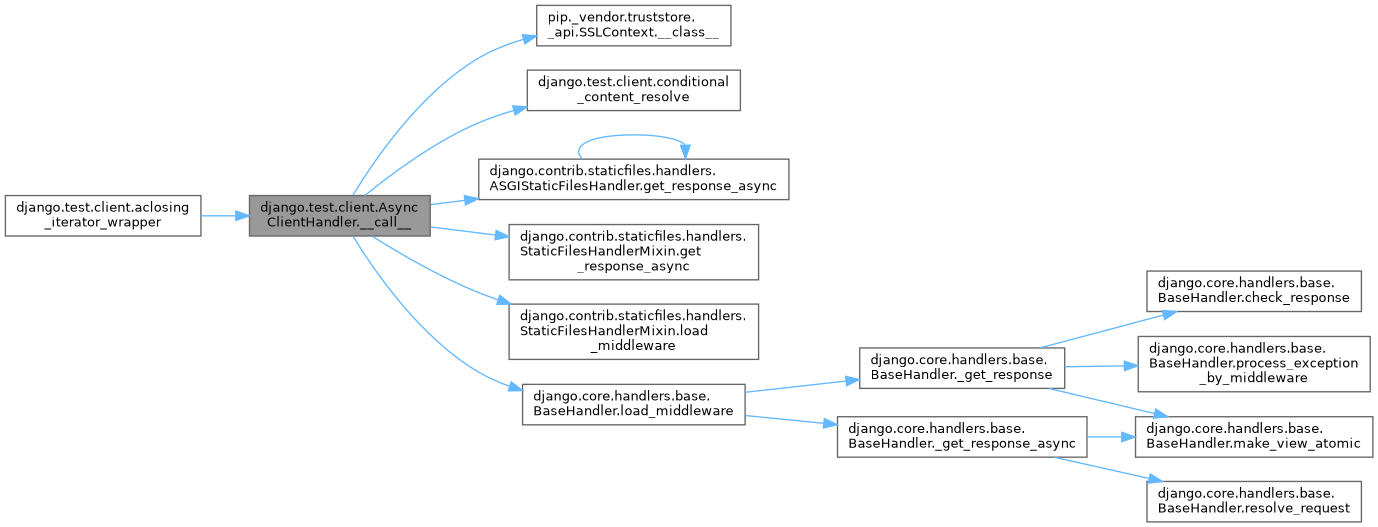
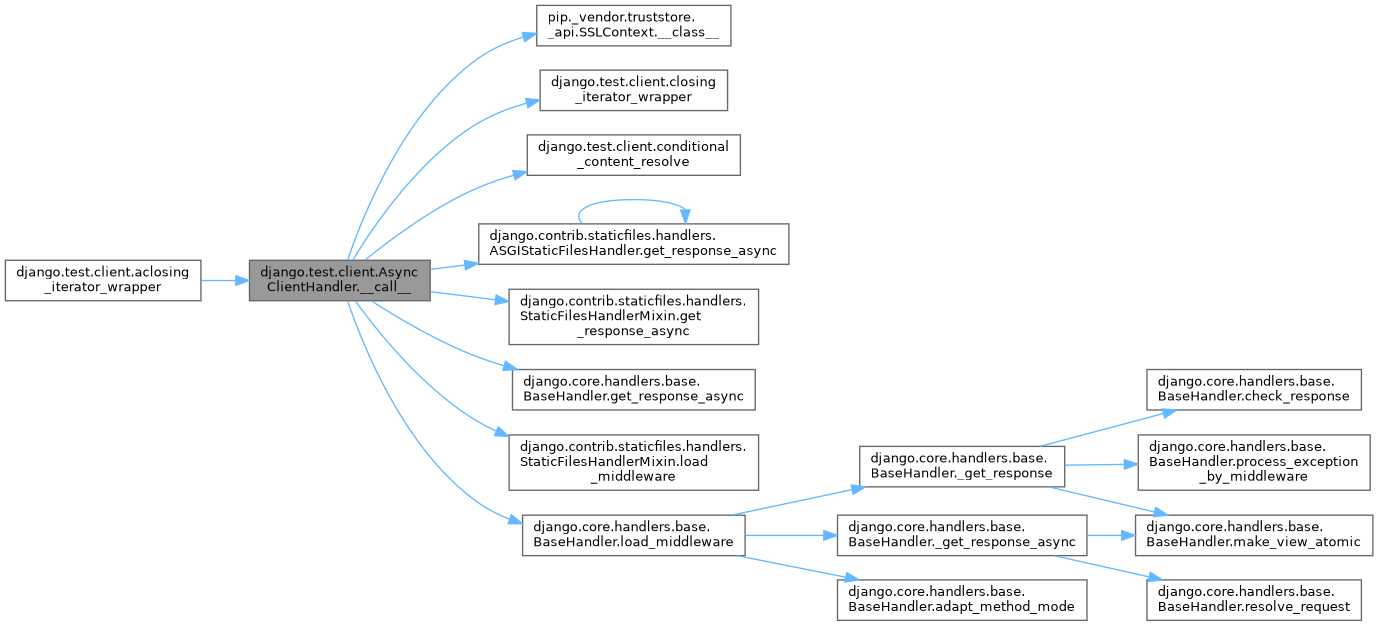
none -> (634, 90)
none -> (634, 390)
none -> (962, 600)
